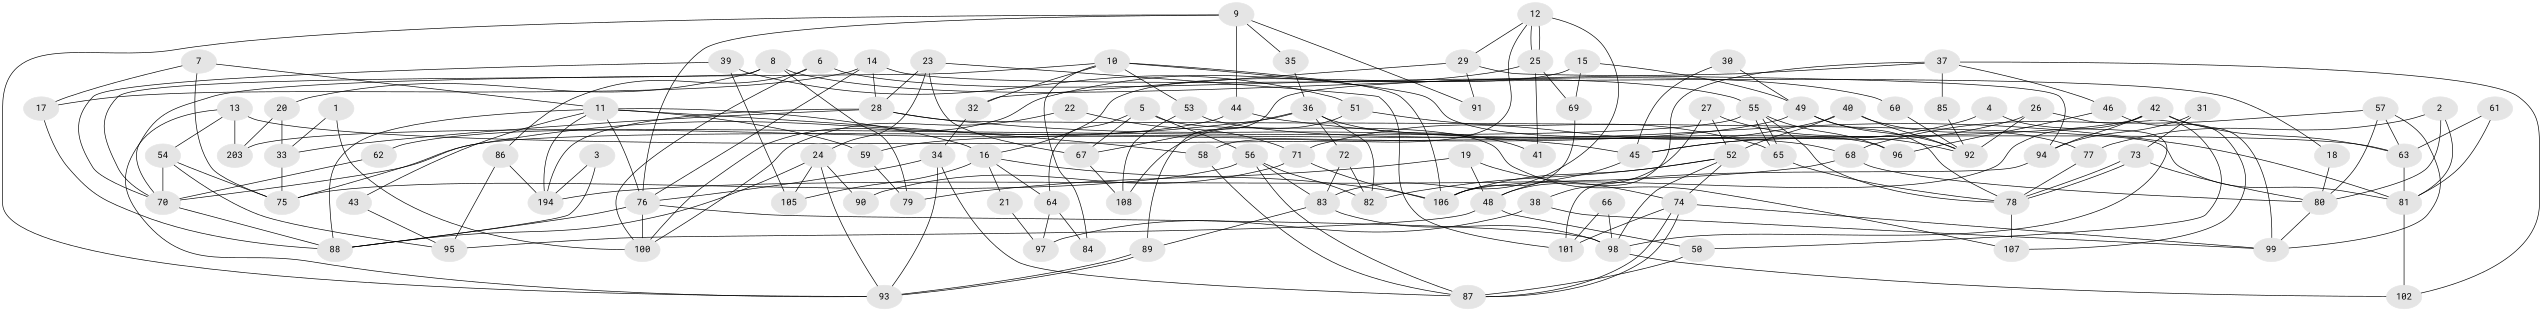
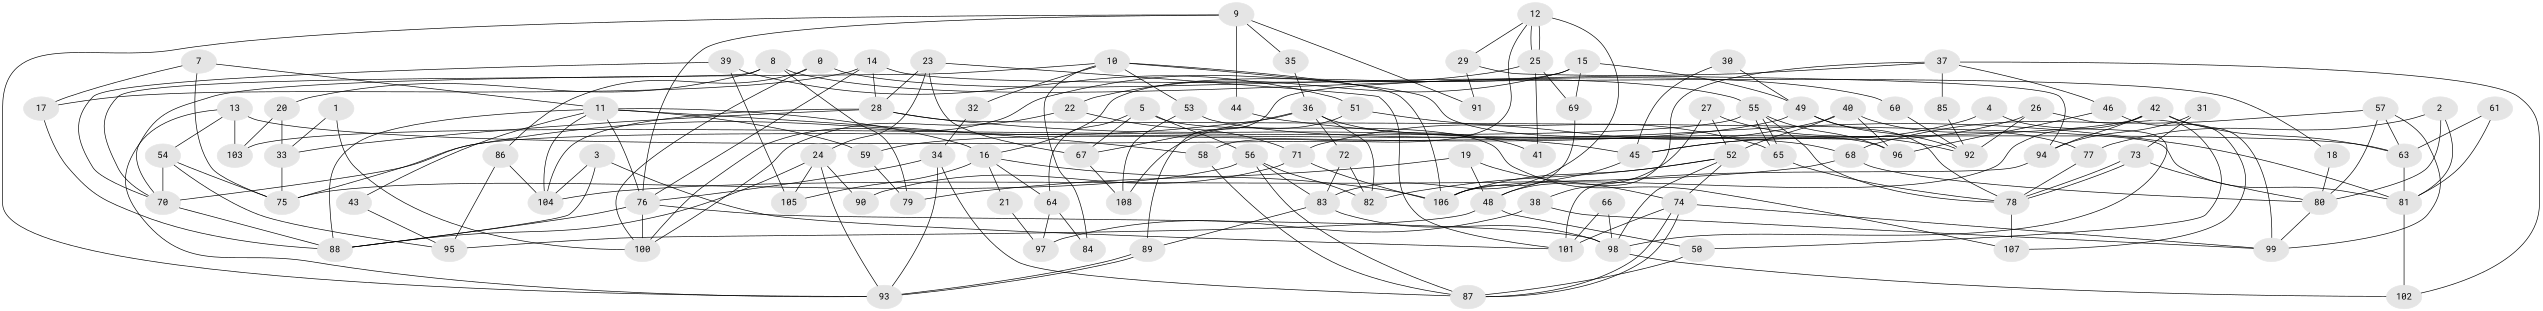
(820, 61) -> (820, 61)
(1308, 74) -> none
none -> (1425, 92)
(1908, 133) -> (1873, 132)
(235, 156) -> (235, 156)
(379, 156) -> none
(546, 203) -> (546, 203)
none -> (1170, 237)
